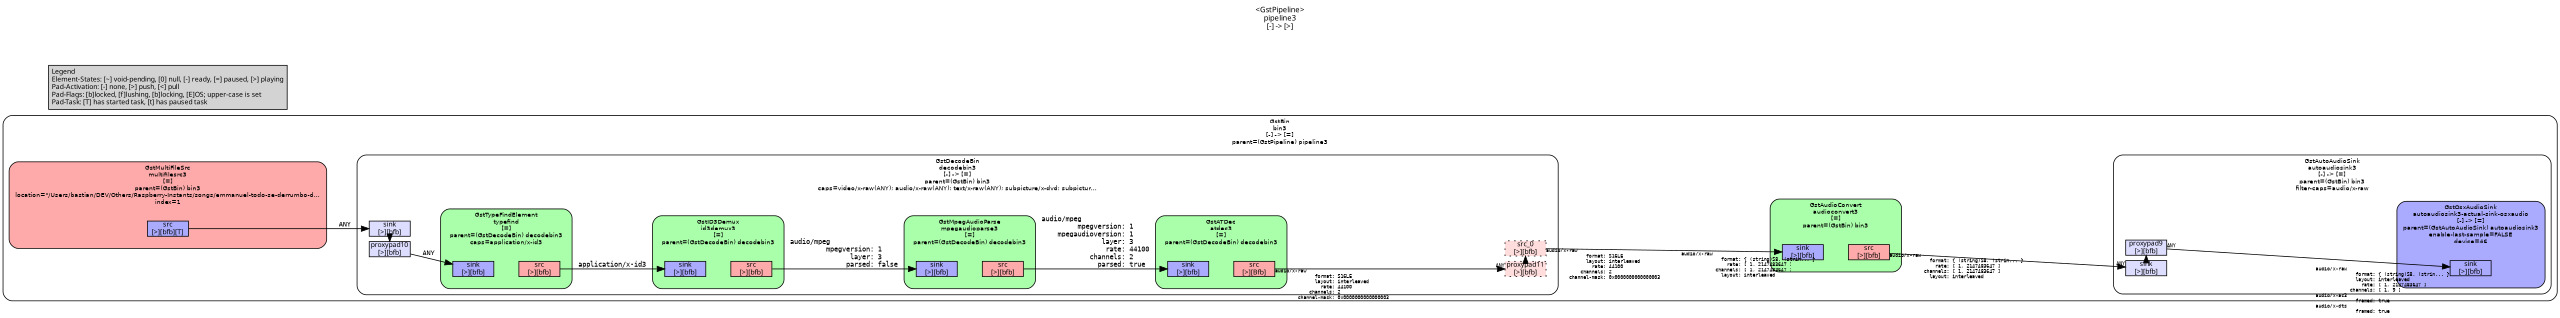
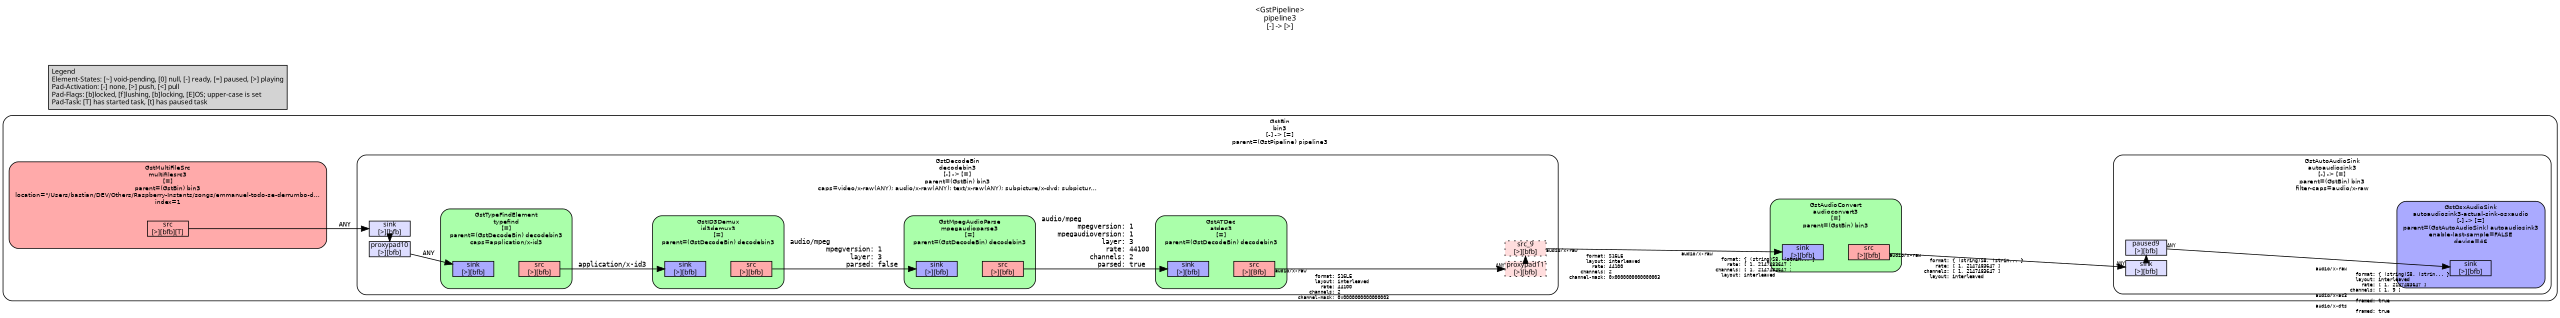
(168, 229) -> (168, 229)
(1526, 248) -> (1526, 248)
(2146, 248) -> (2146, 248)
